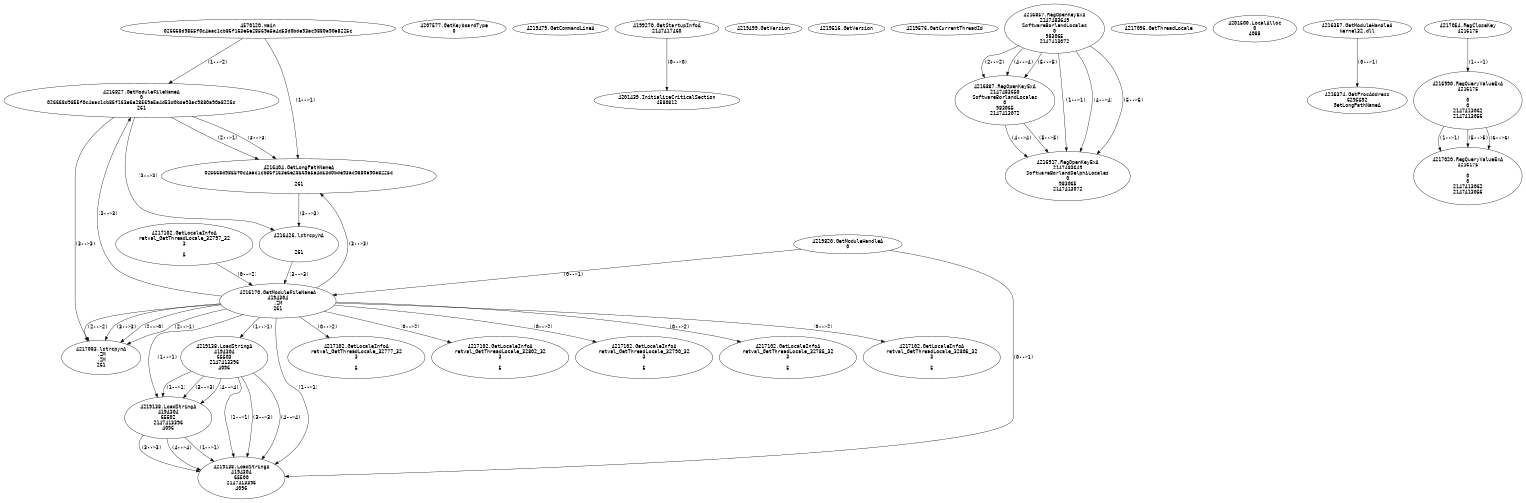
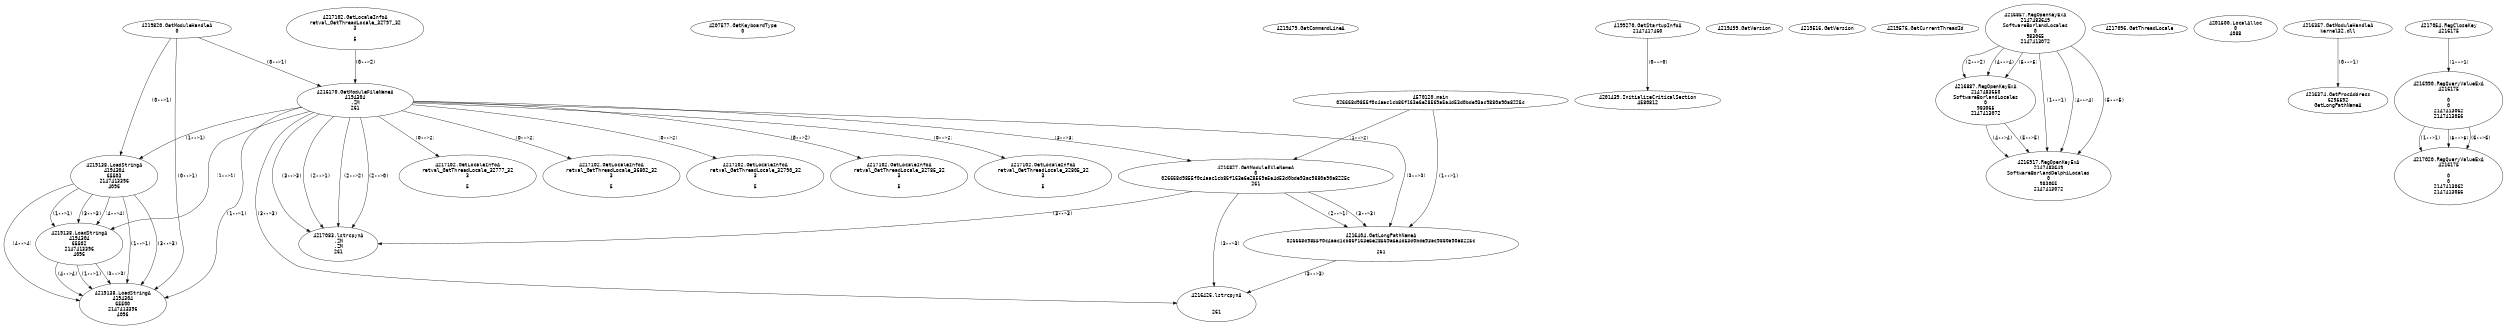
none -> (142, 93)
(289, 271) -> (638, 289)
(500, 357) -> (611, 176)
